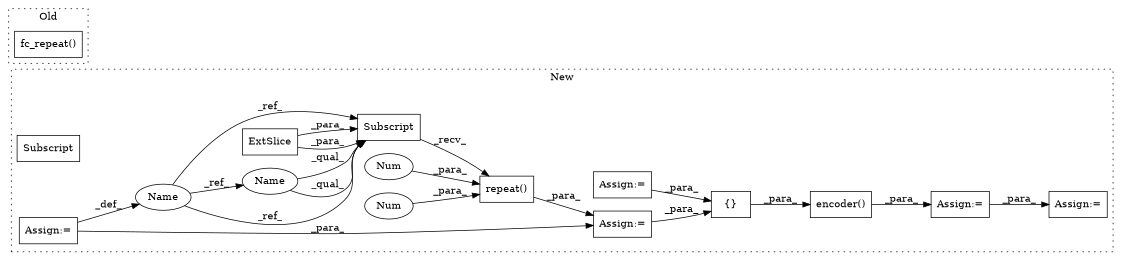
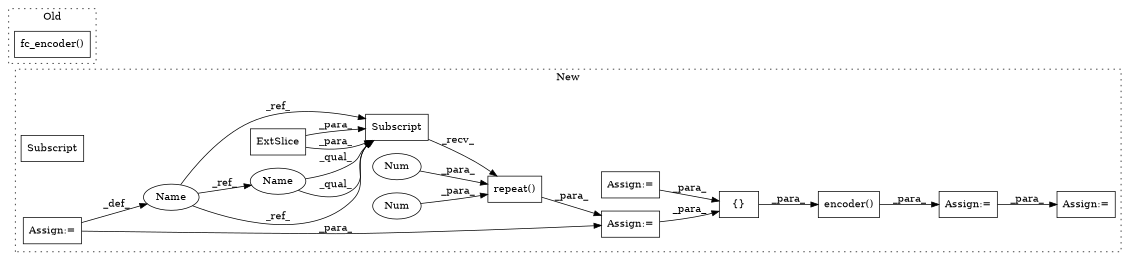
(48, 44) -> (52, 44)
